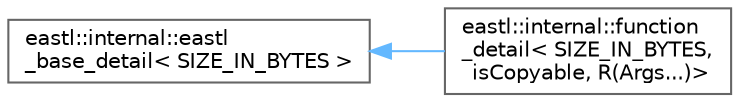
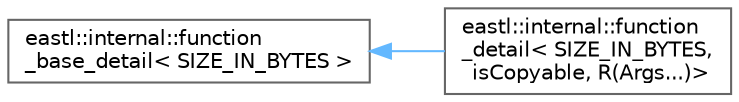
(189, 51) -> (189, 51)
